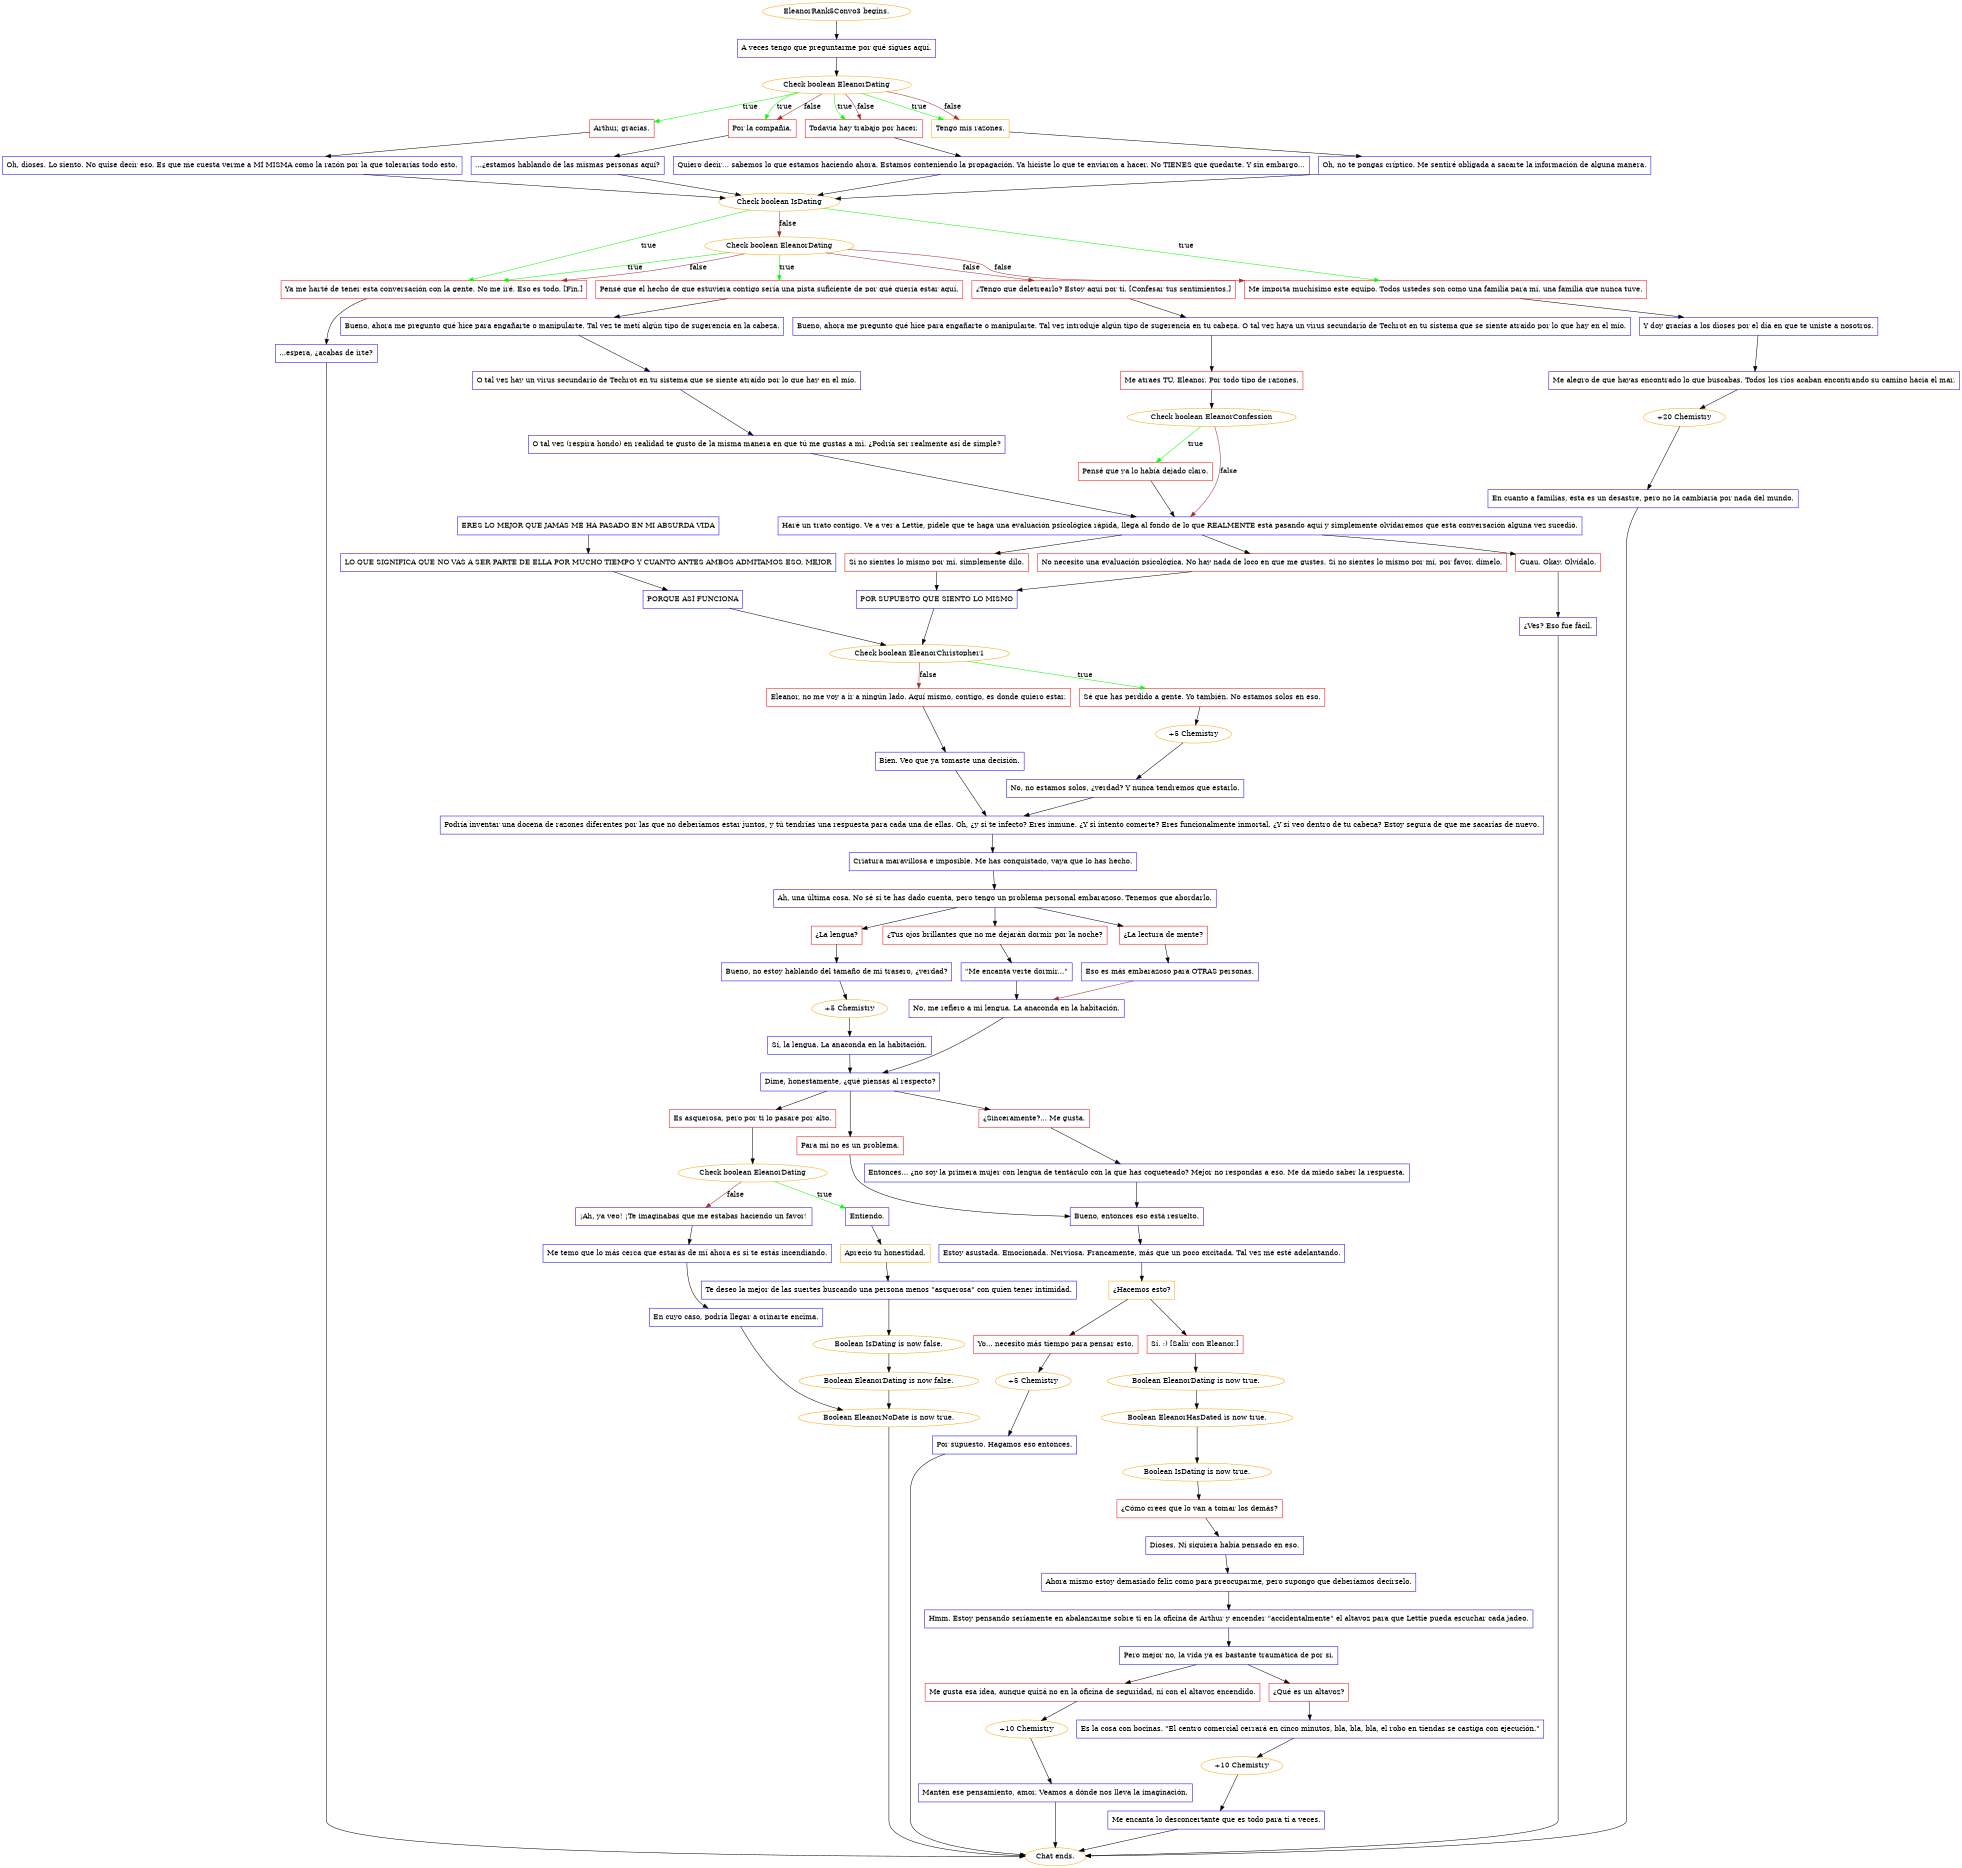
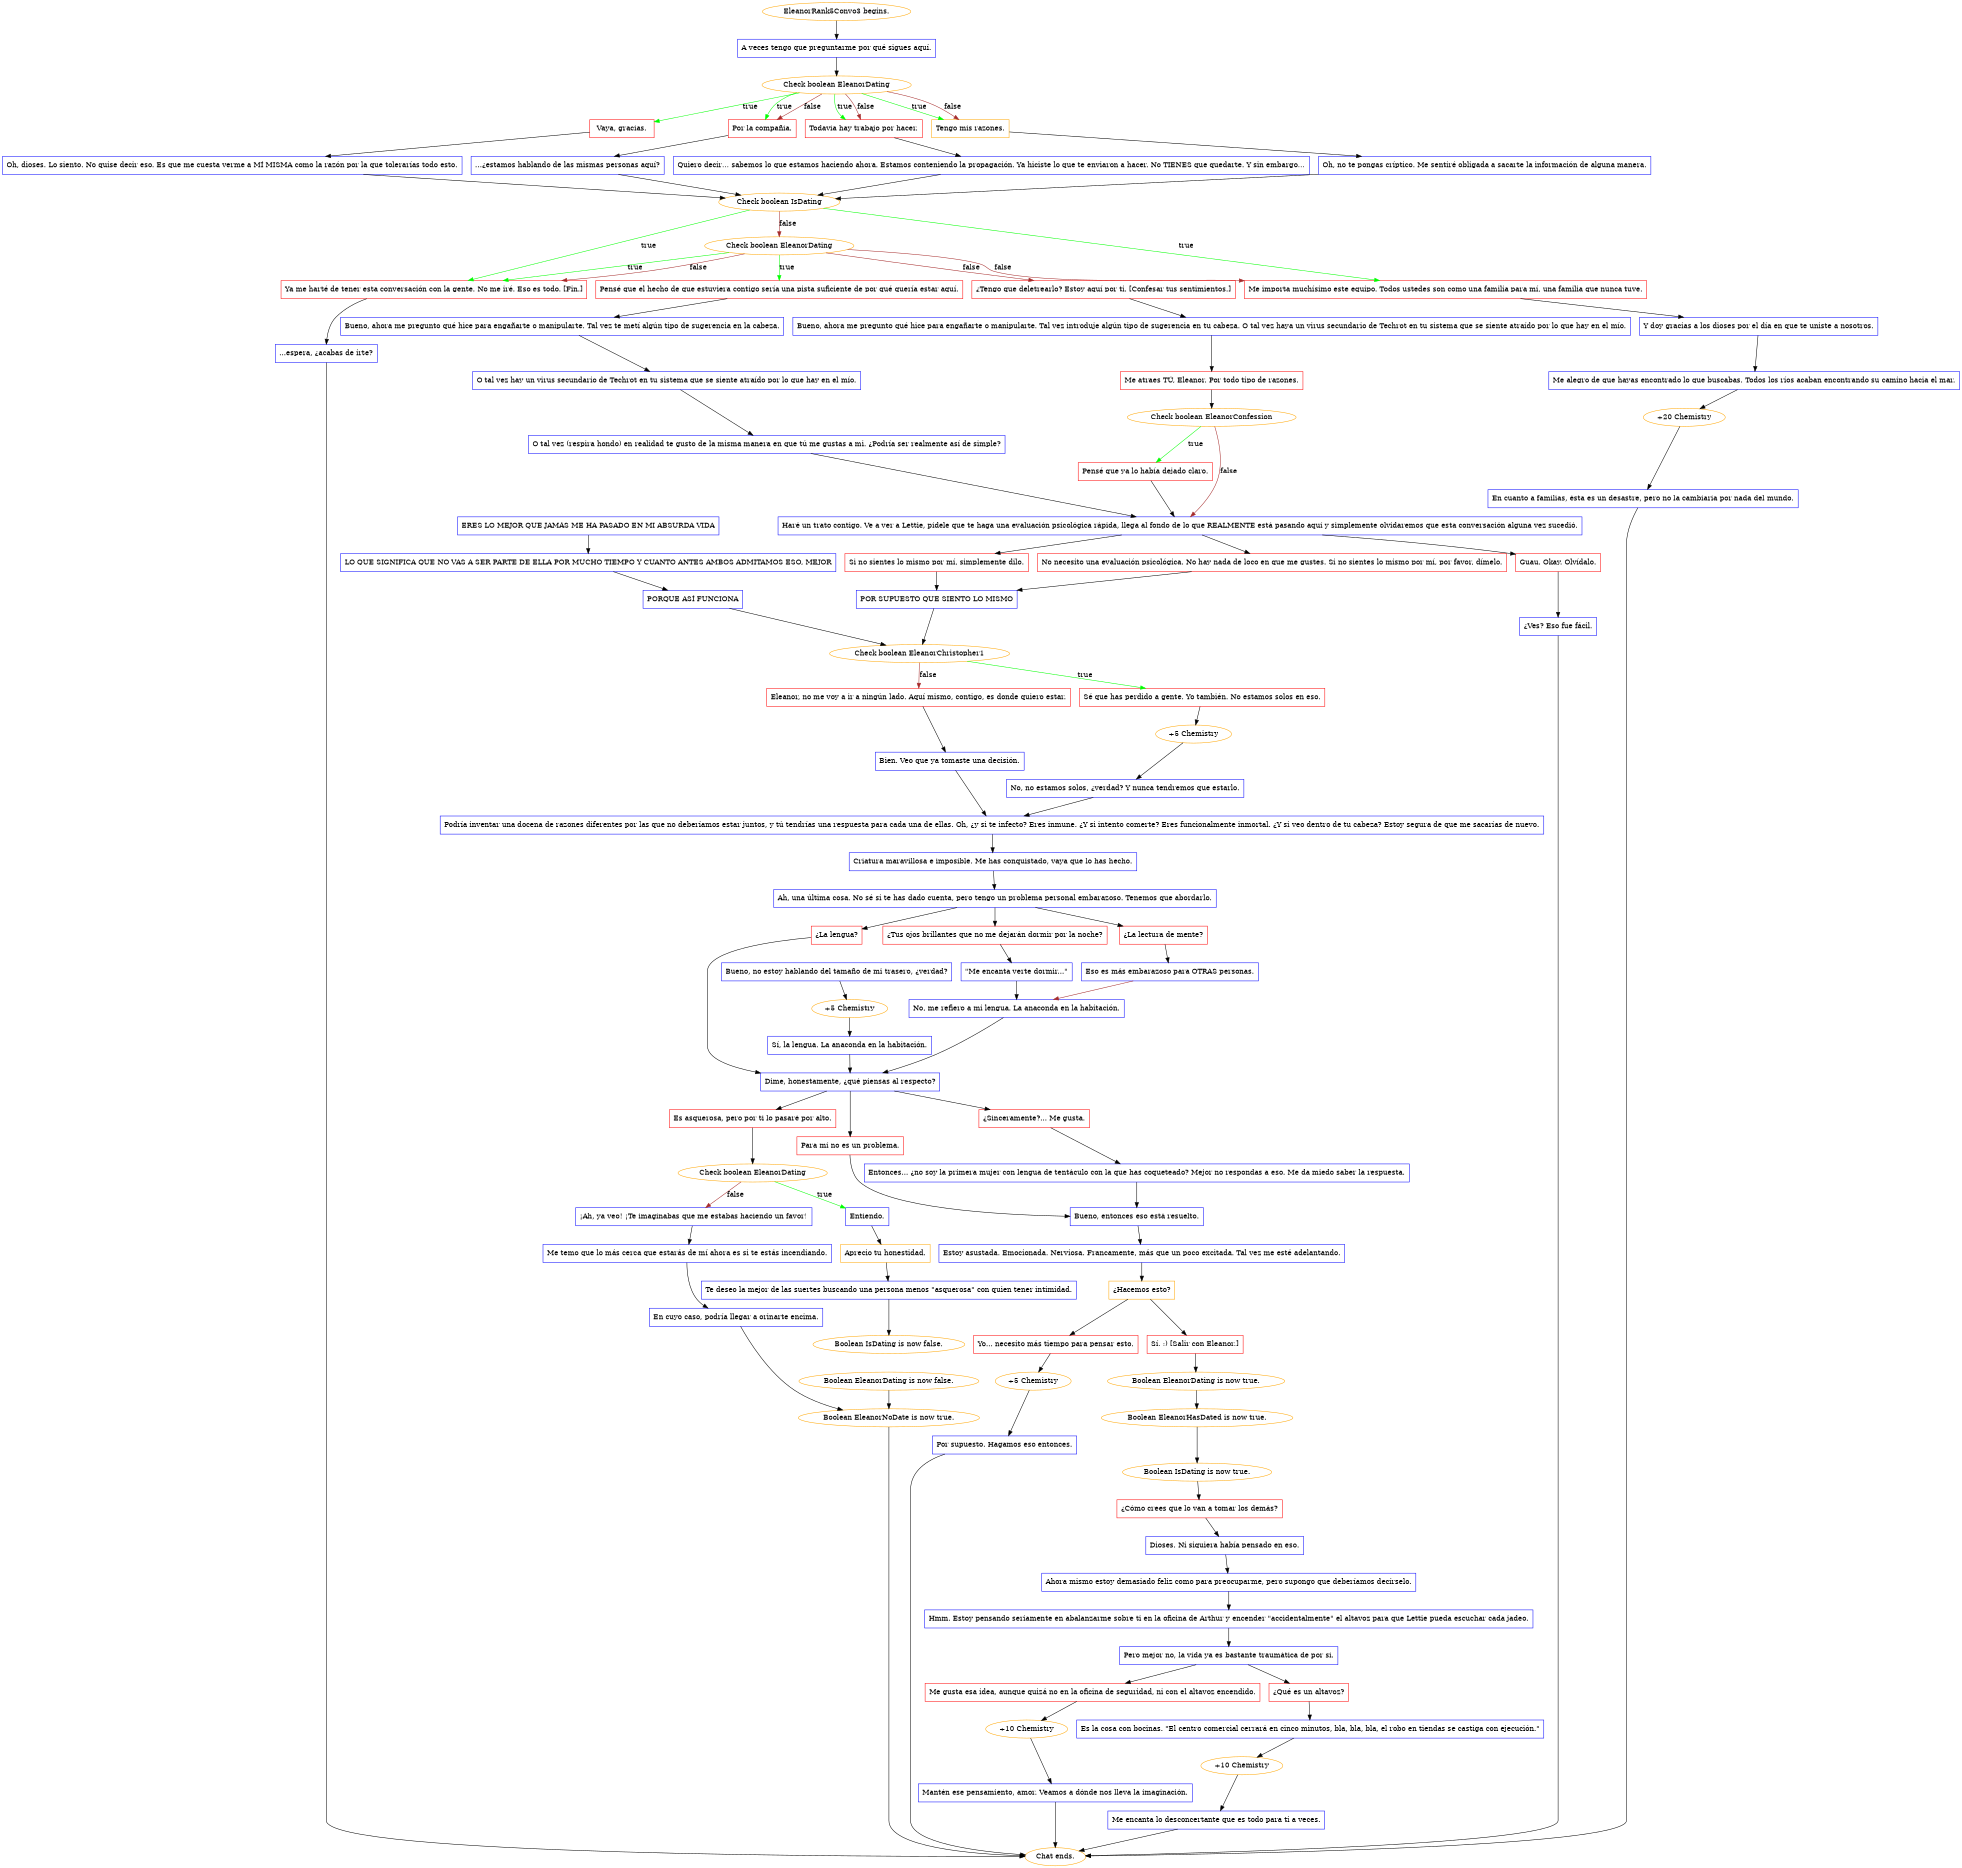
(622, 129) -> (622, 129)
(837, 951) -> (707, 981)
(889, 1360) -> none
